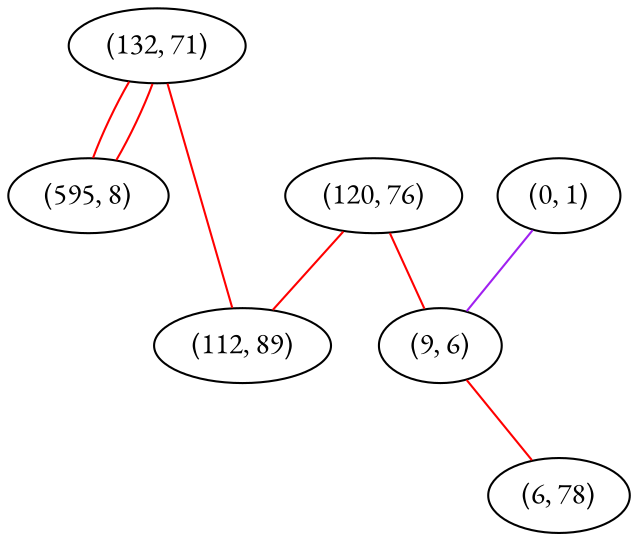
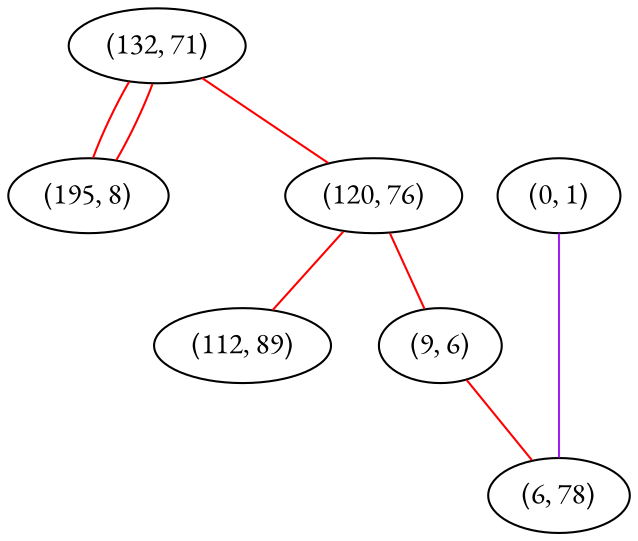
(88, 196) -> (88, 196)
(200, 196) -> (265, 121)
(500, 271) -> (559, 346)
